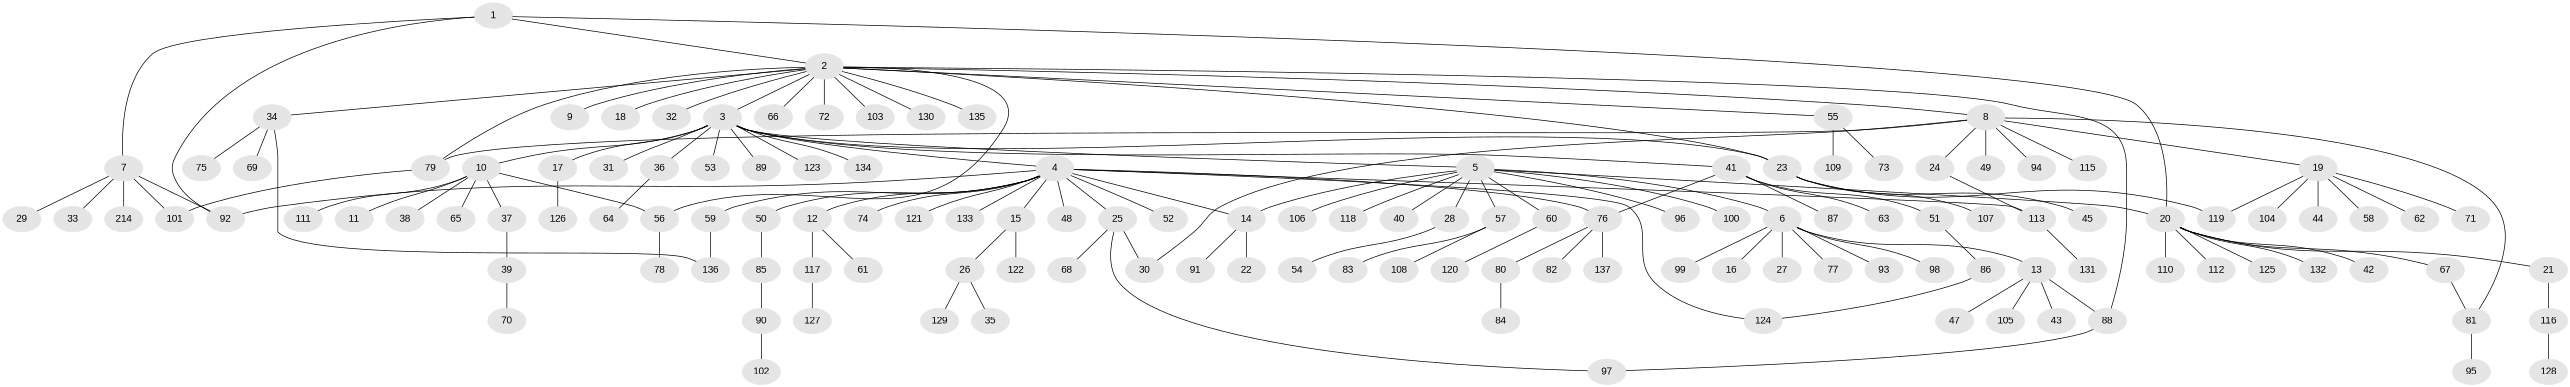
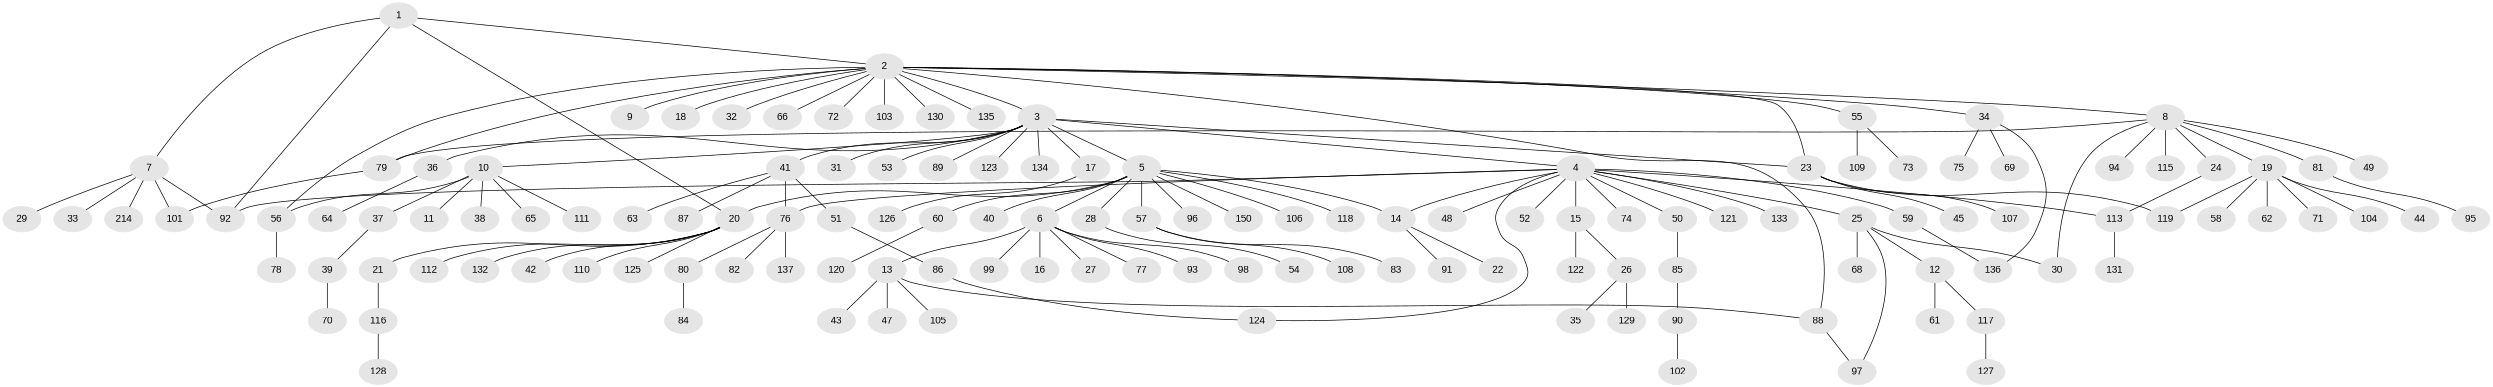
(933, 193) -> (1896, 245)
(1731, 219) -> (1244, 219)
(2445, 270) -> none
